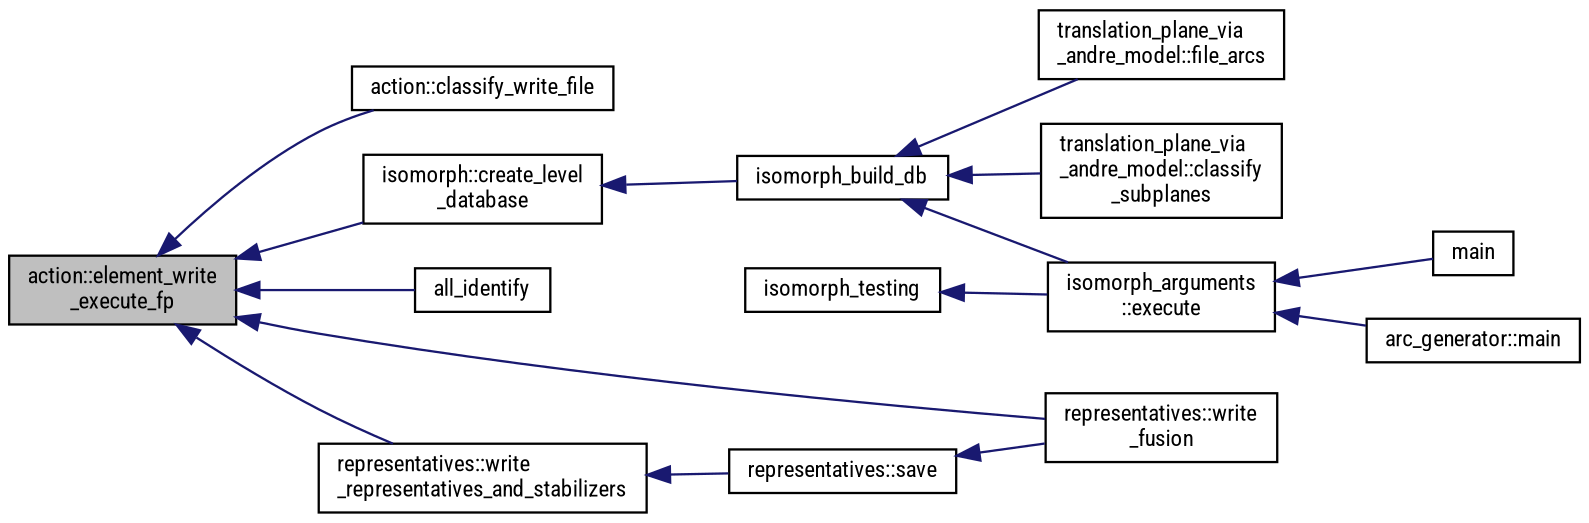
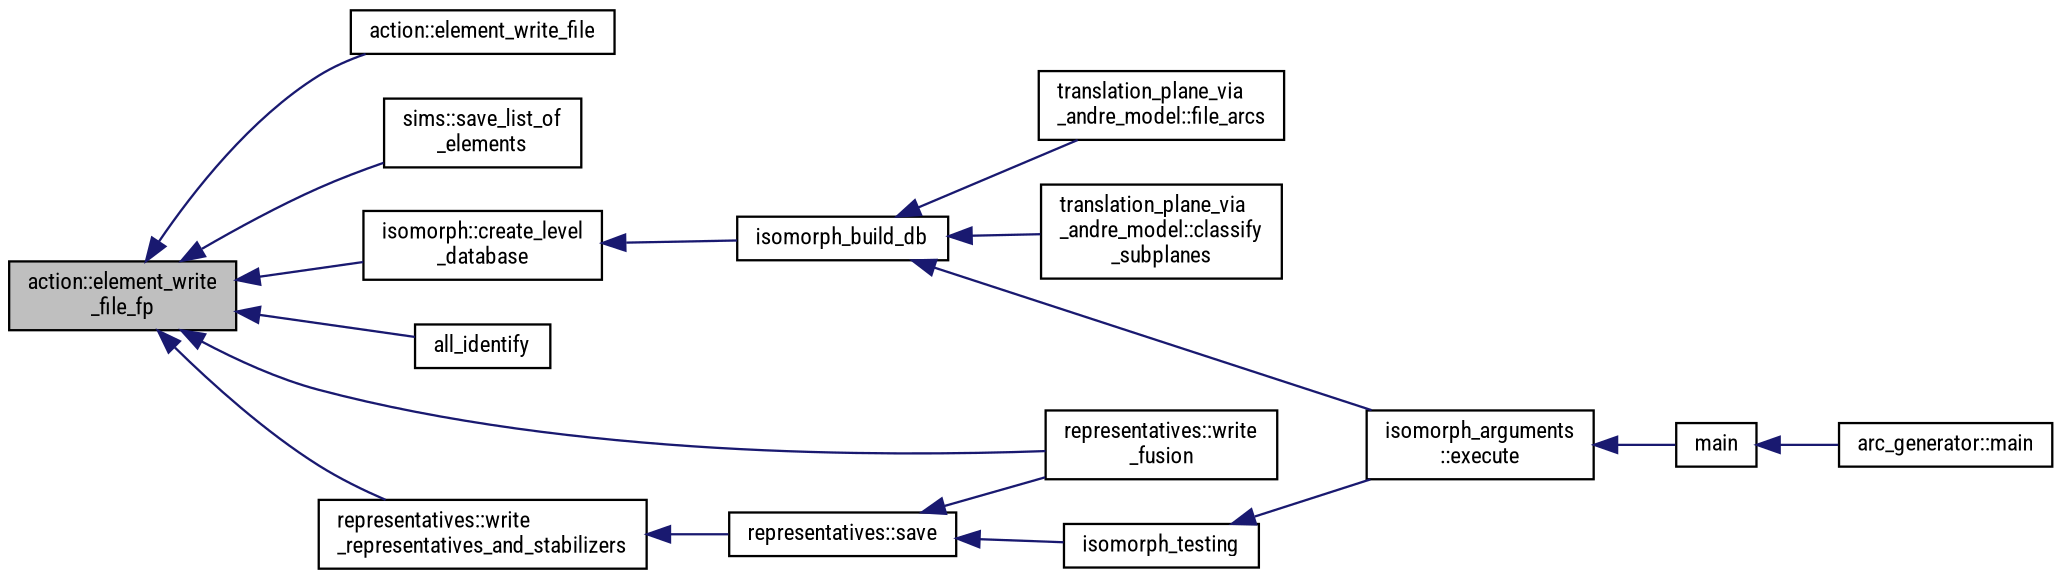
(483, 88) -> (483, 32)
none -> (483, 133)
(123, 290) -> (123, 296)
(1332, 321) -> (1809, 445)
none -> (1022, 541)
